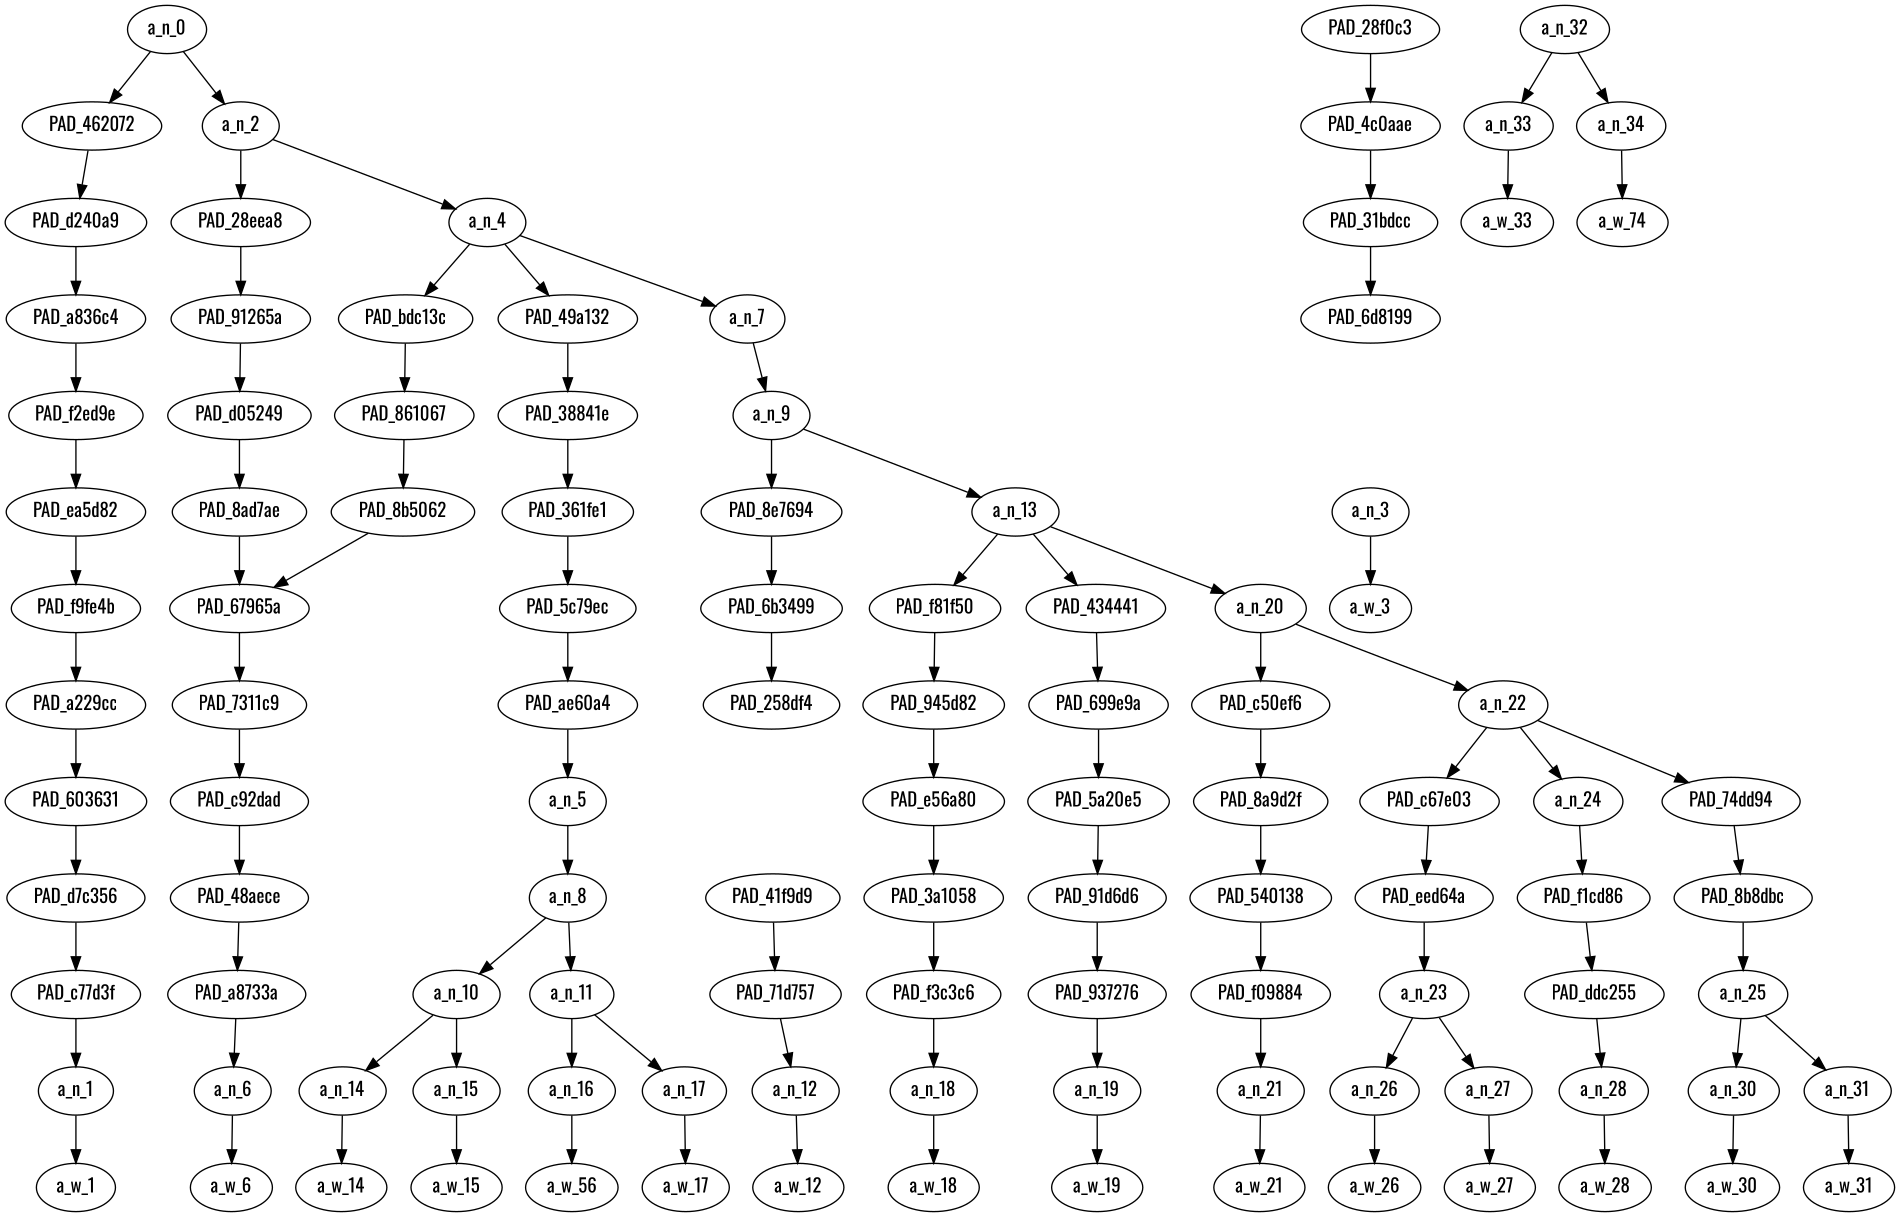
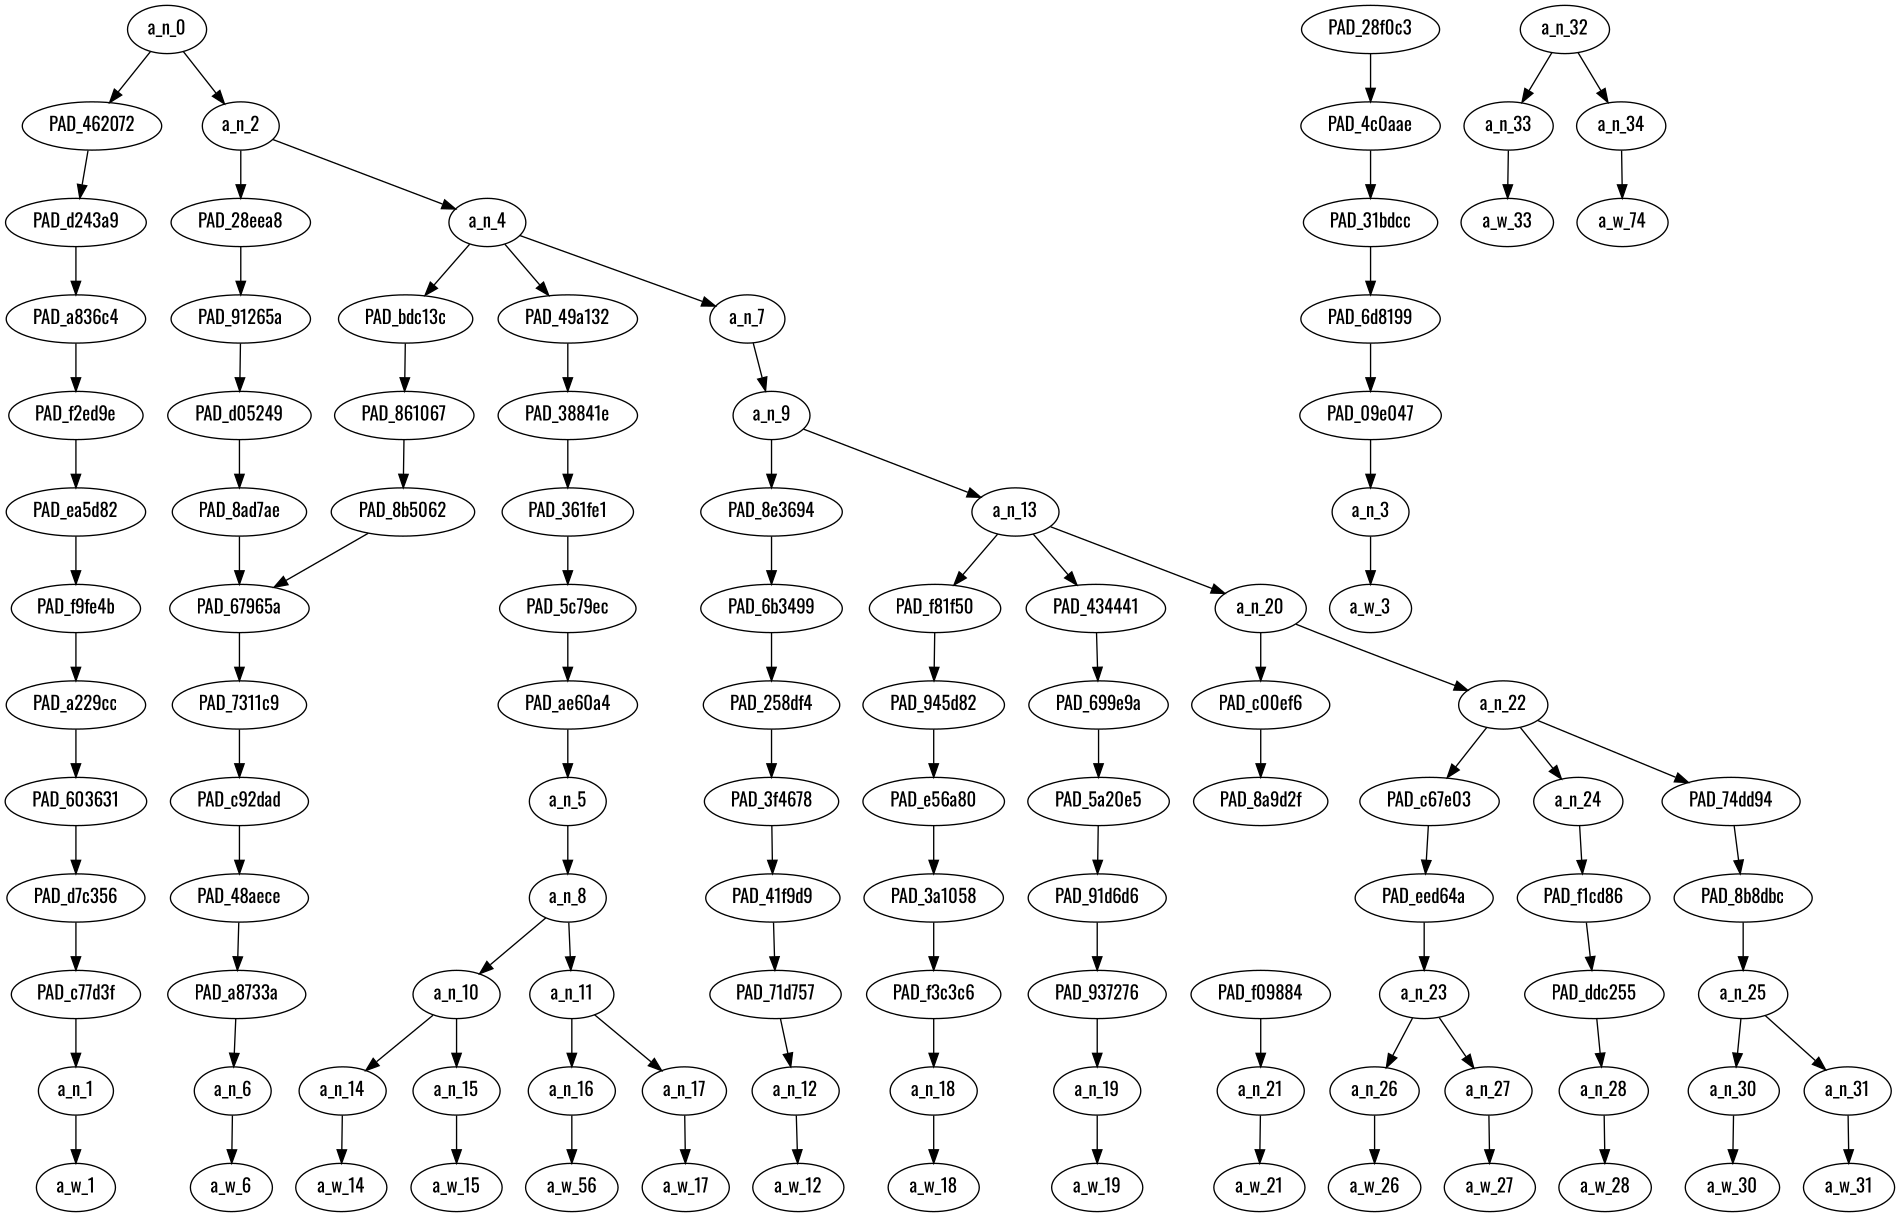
(76, 222) -> (76, 222)
none -> (1371, 415)
(772, 512) -> (772, 512)
(1261, 705) -> (1261, 705)
none -> (772, 801)
(1261, 898) -> none
